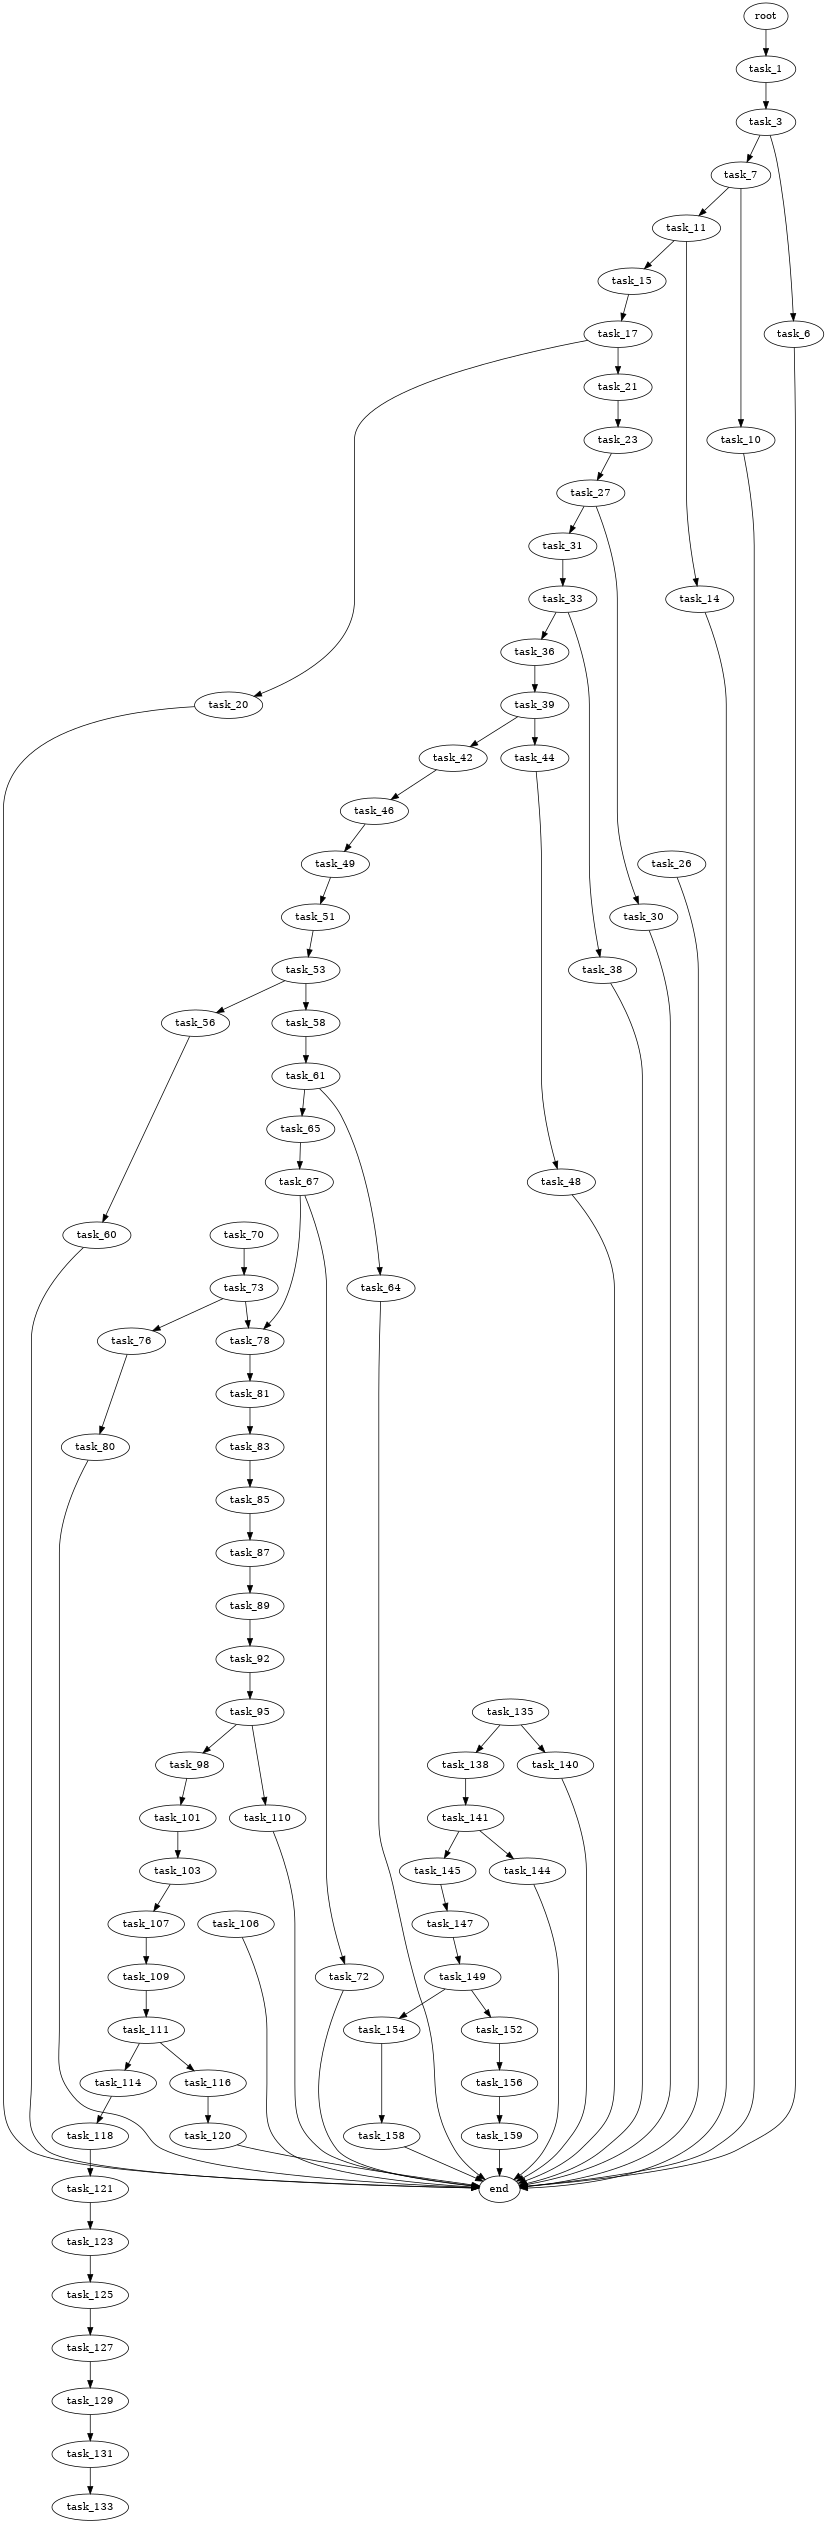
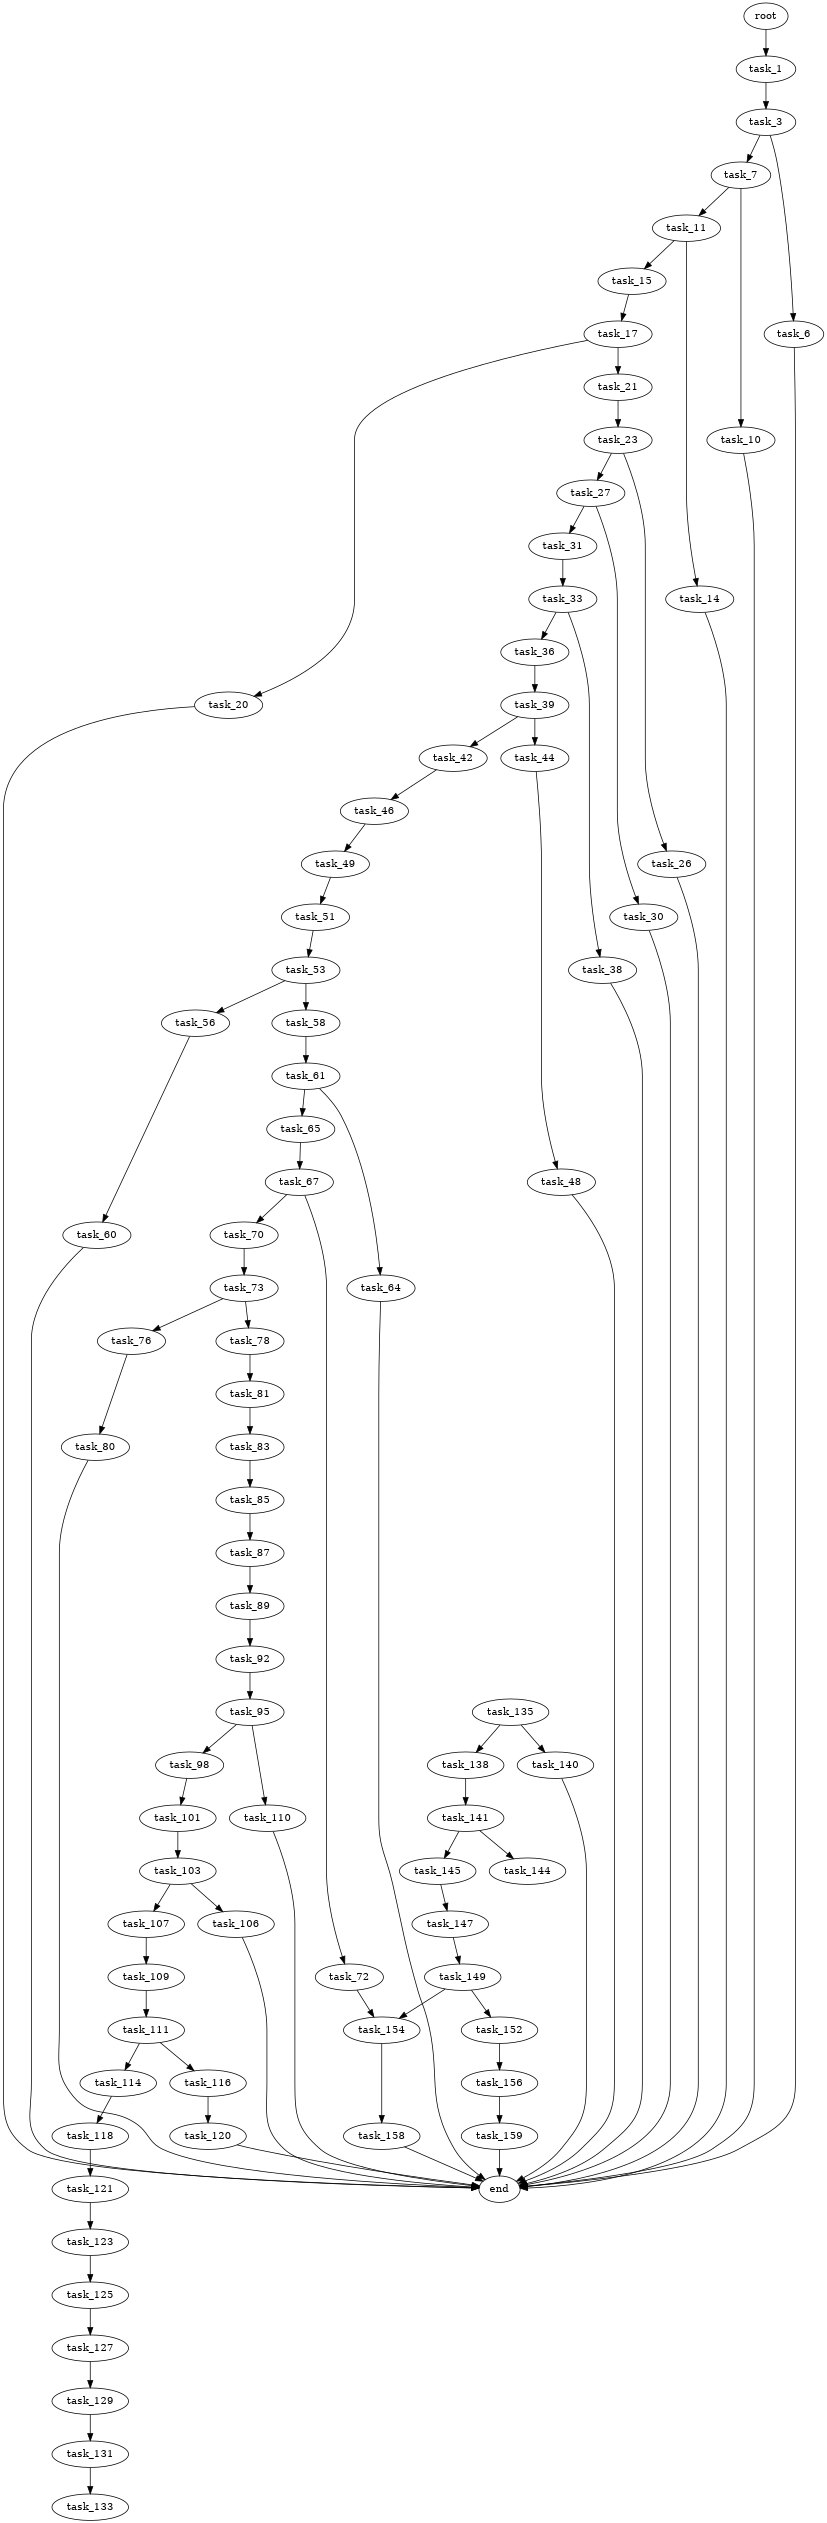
none -> (645, 648)
(296, 1263) -> (274, 1206)
none -> (204, 1895)
(558, 2034) -> none
(331, 2139) -> (364, 2000)
